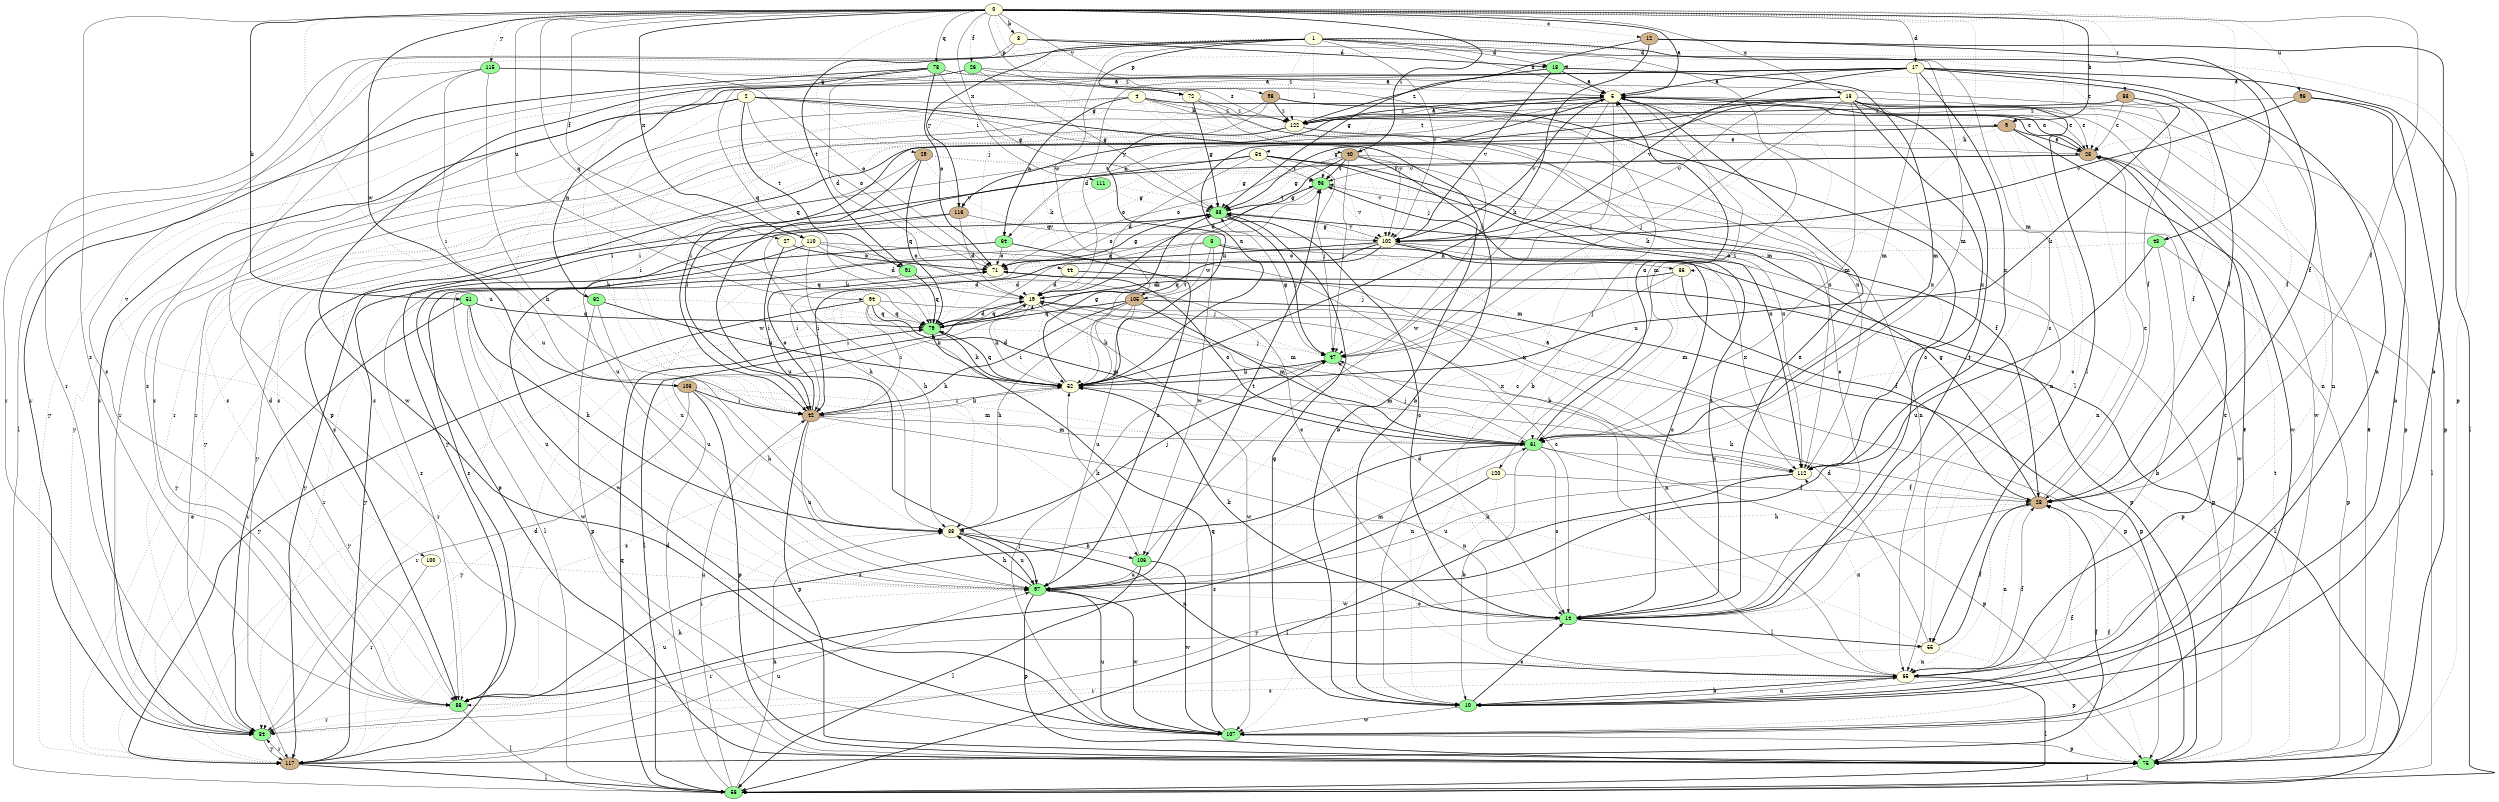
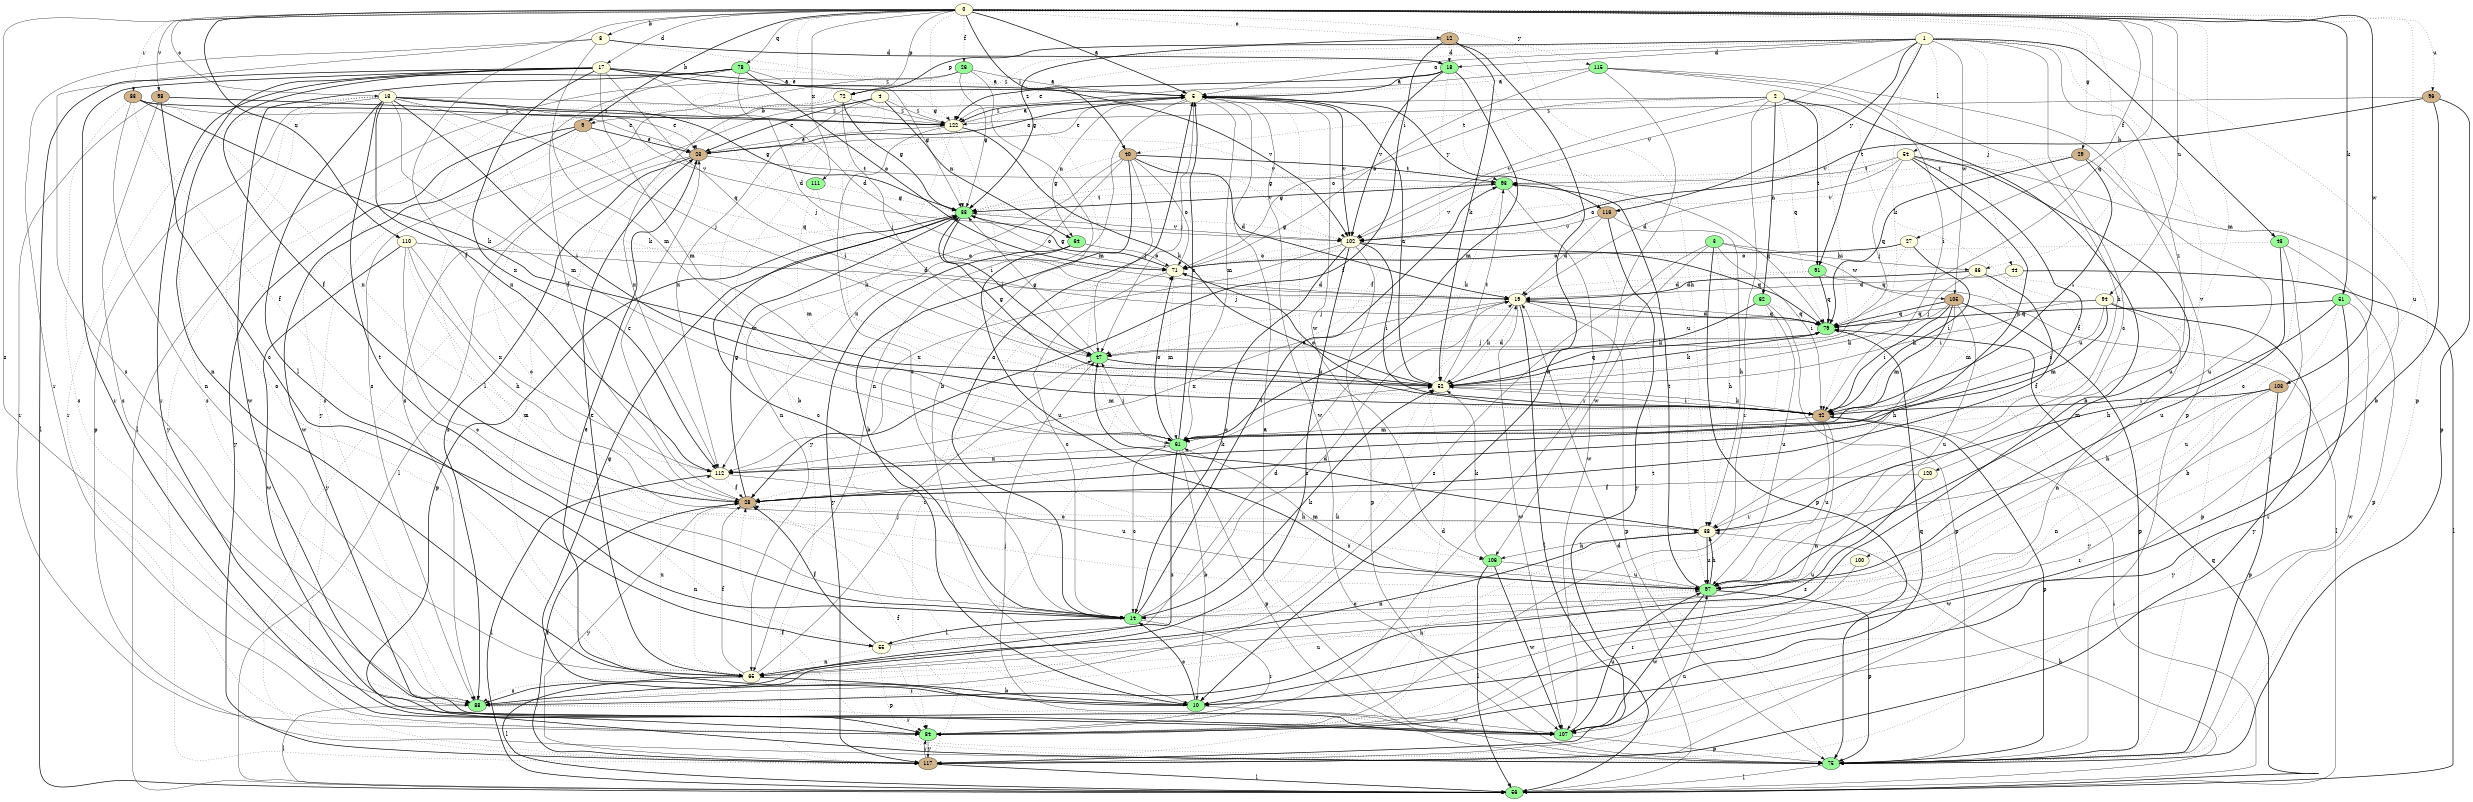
(2323, 387) -> (277, 387)
(271, 401) -> (123, 401)
(1685, 696) -> none
